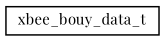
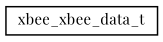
(82, 21) -> (82, 21)
